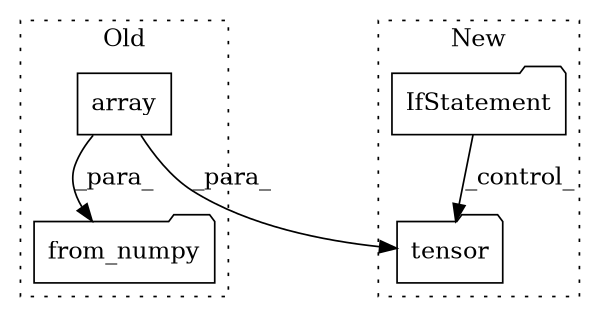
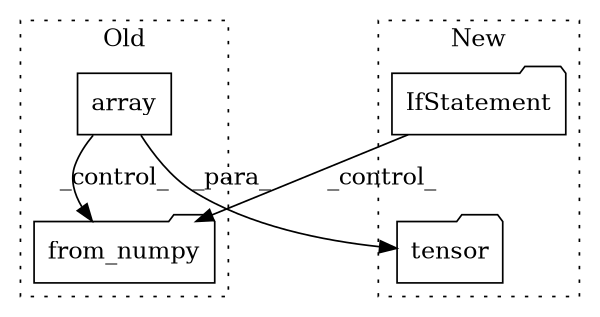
(466, 170) -> (310, 175)
(114, 178) -> (114, 178)
